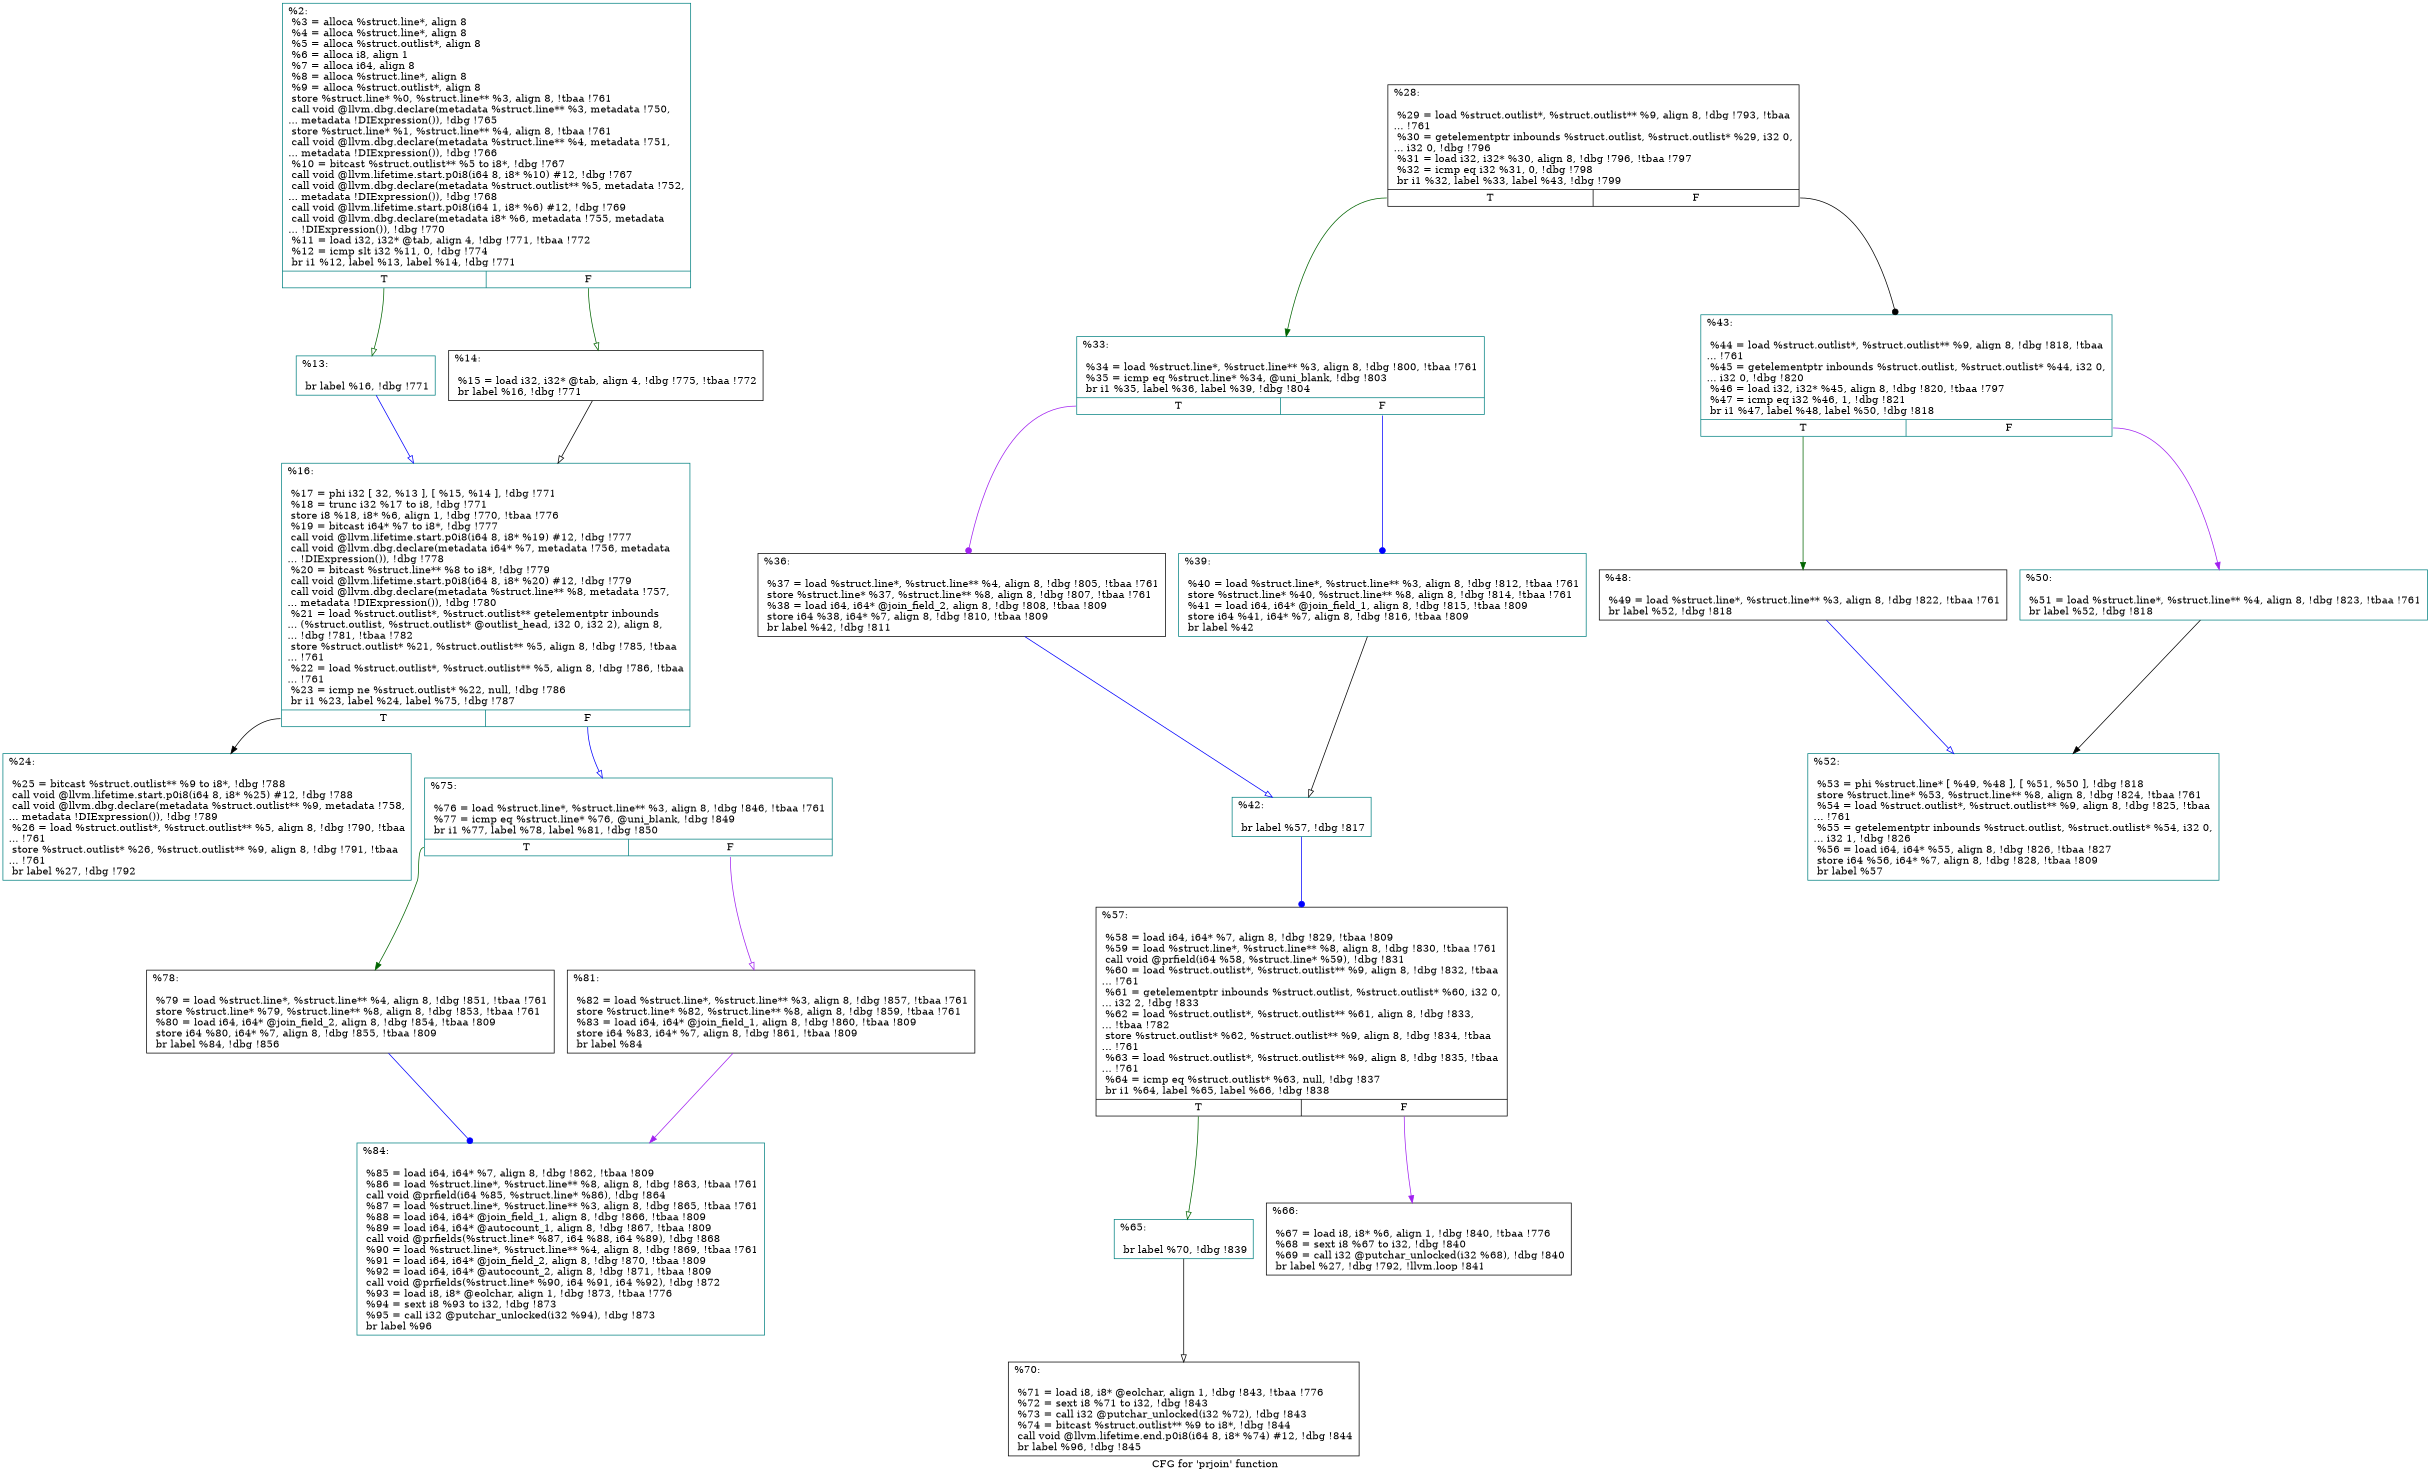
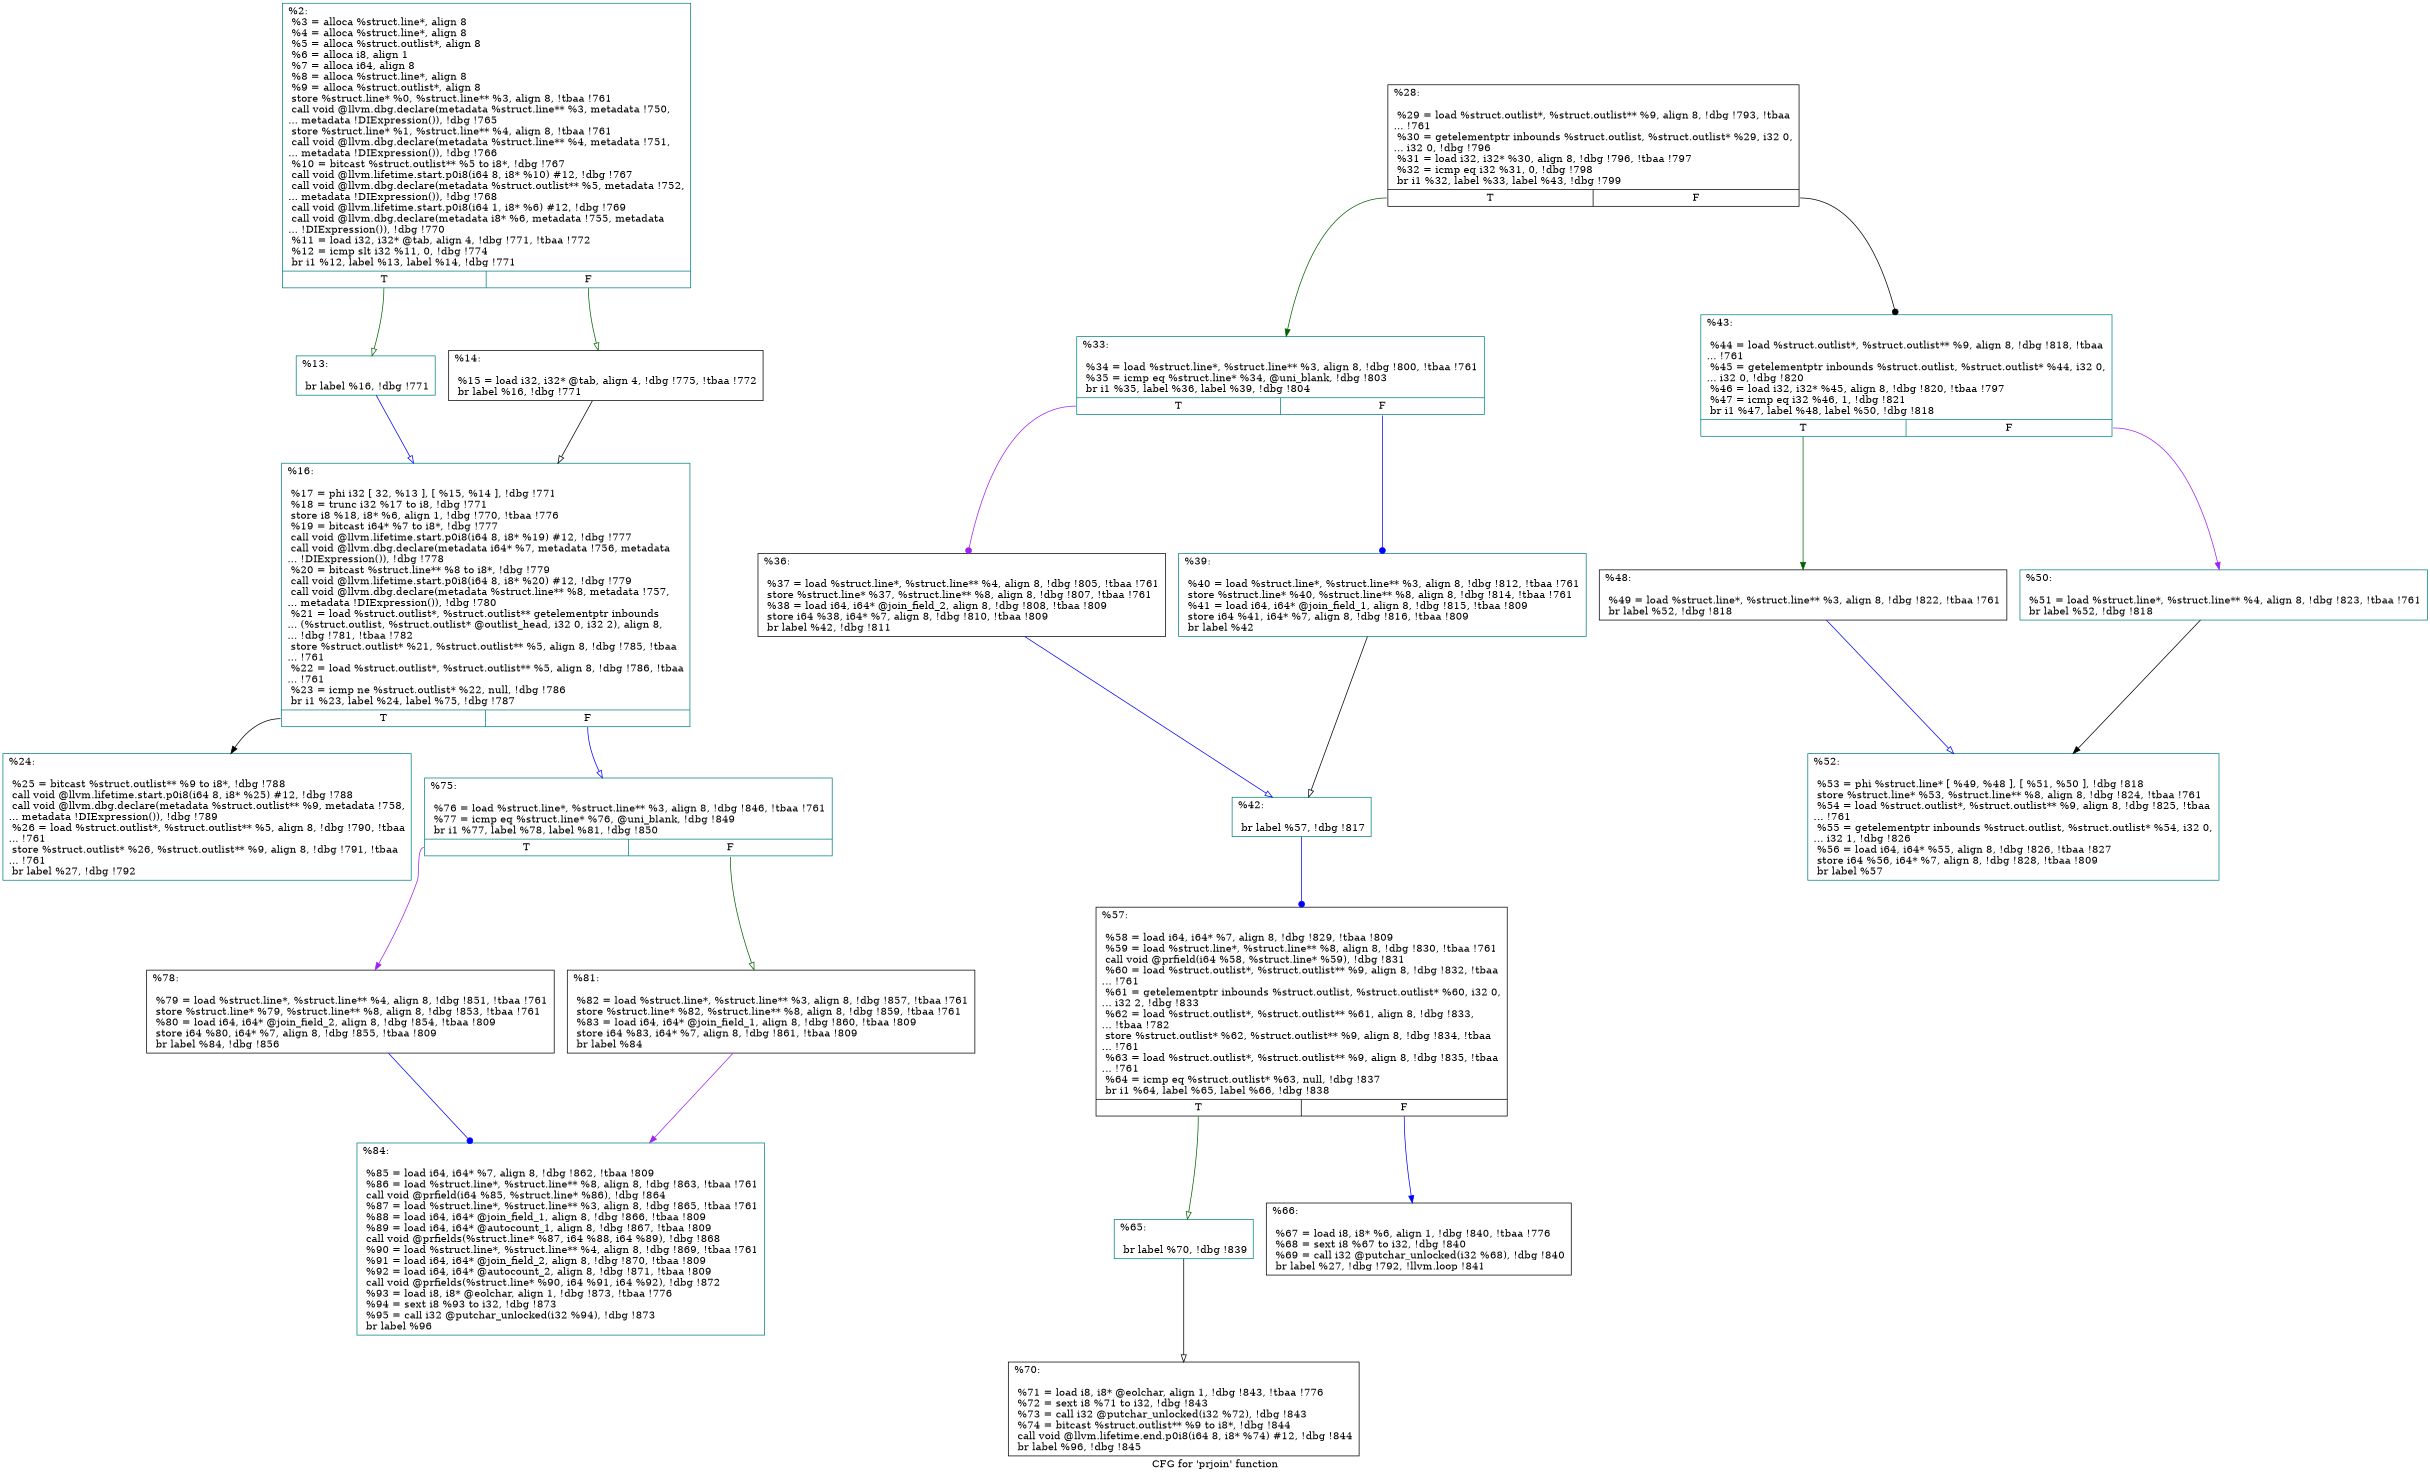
(407, 907) -> (407, 907)
(737, 911) -> (737, 911)
(1406, 1156) -> (1406, 1156)
